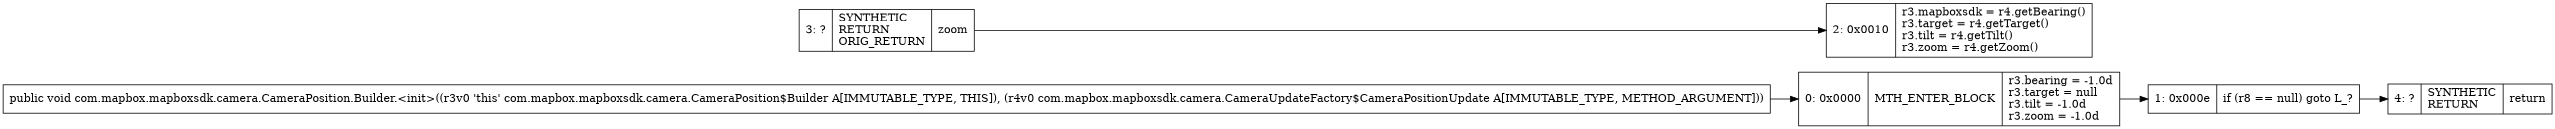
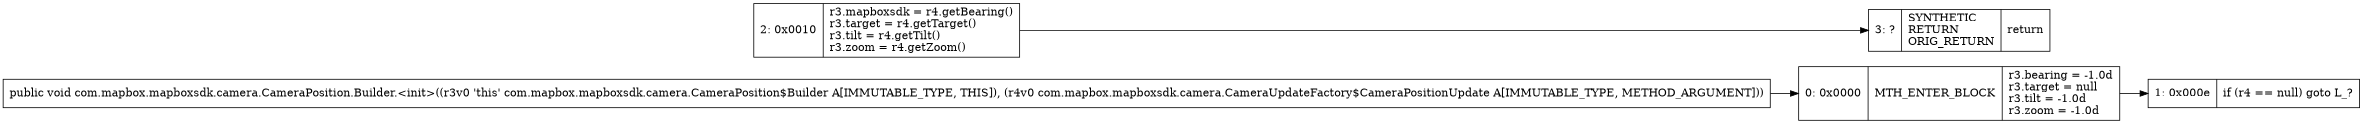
(953, 30) -> (2025, 30)
(1396, 30) -> (1440, 30)
(2288, 99) -> (2288, 93)
(2470, 99) -> none
